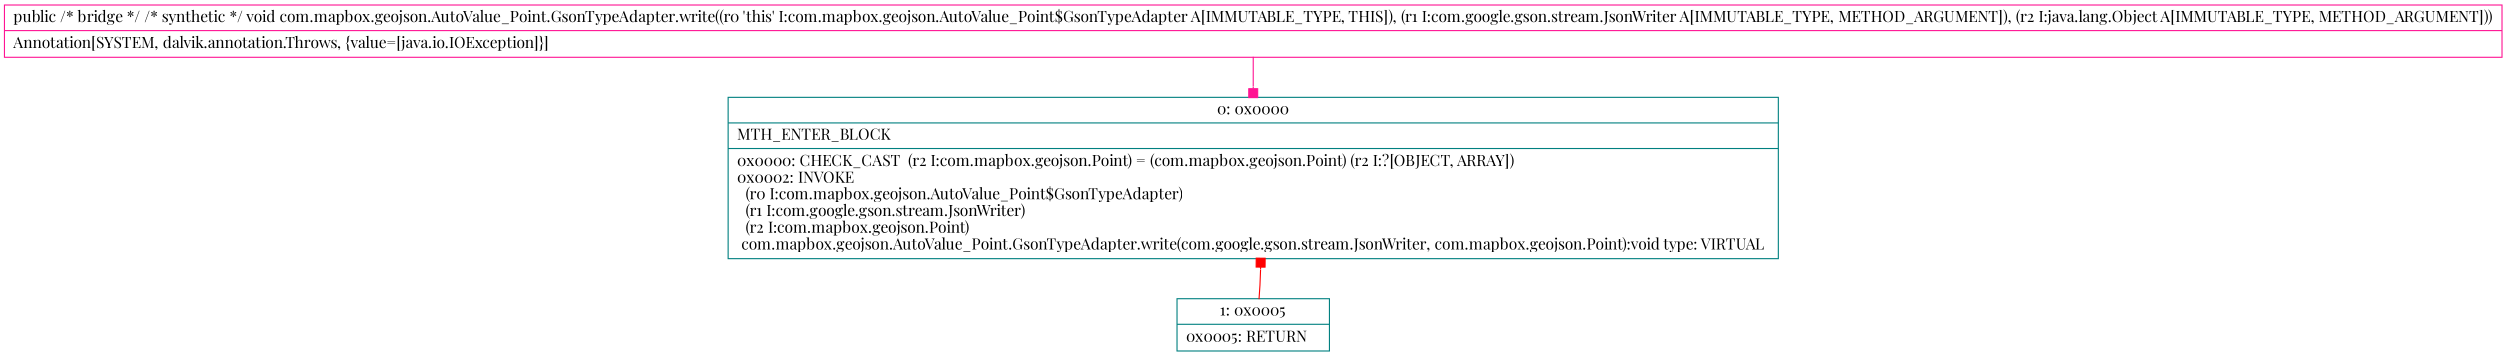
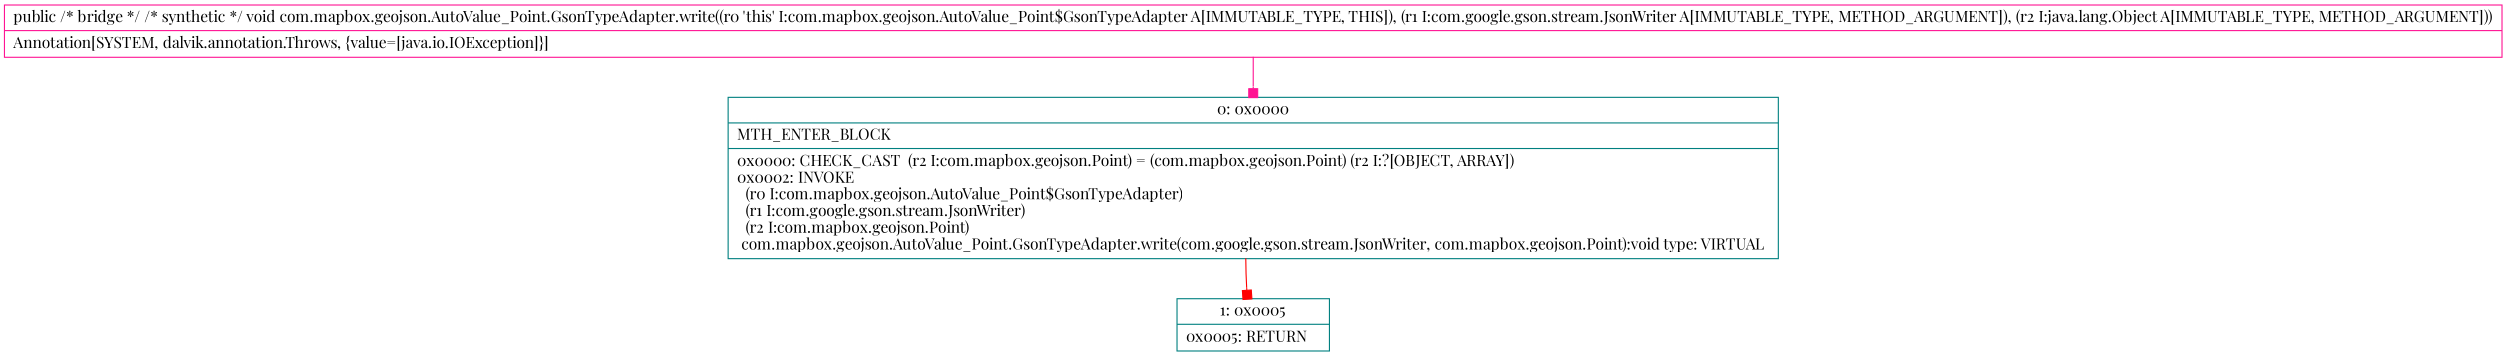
(1260, 284) -> (1246, 273)
